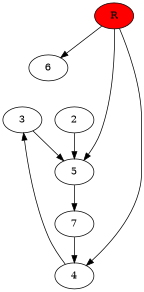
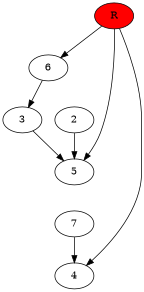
(74, 194) -> none
(37, 205) -> (37, 91)
